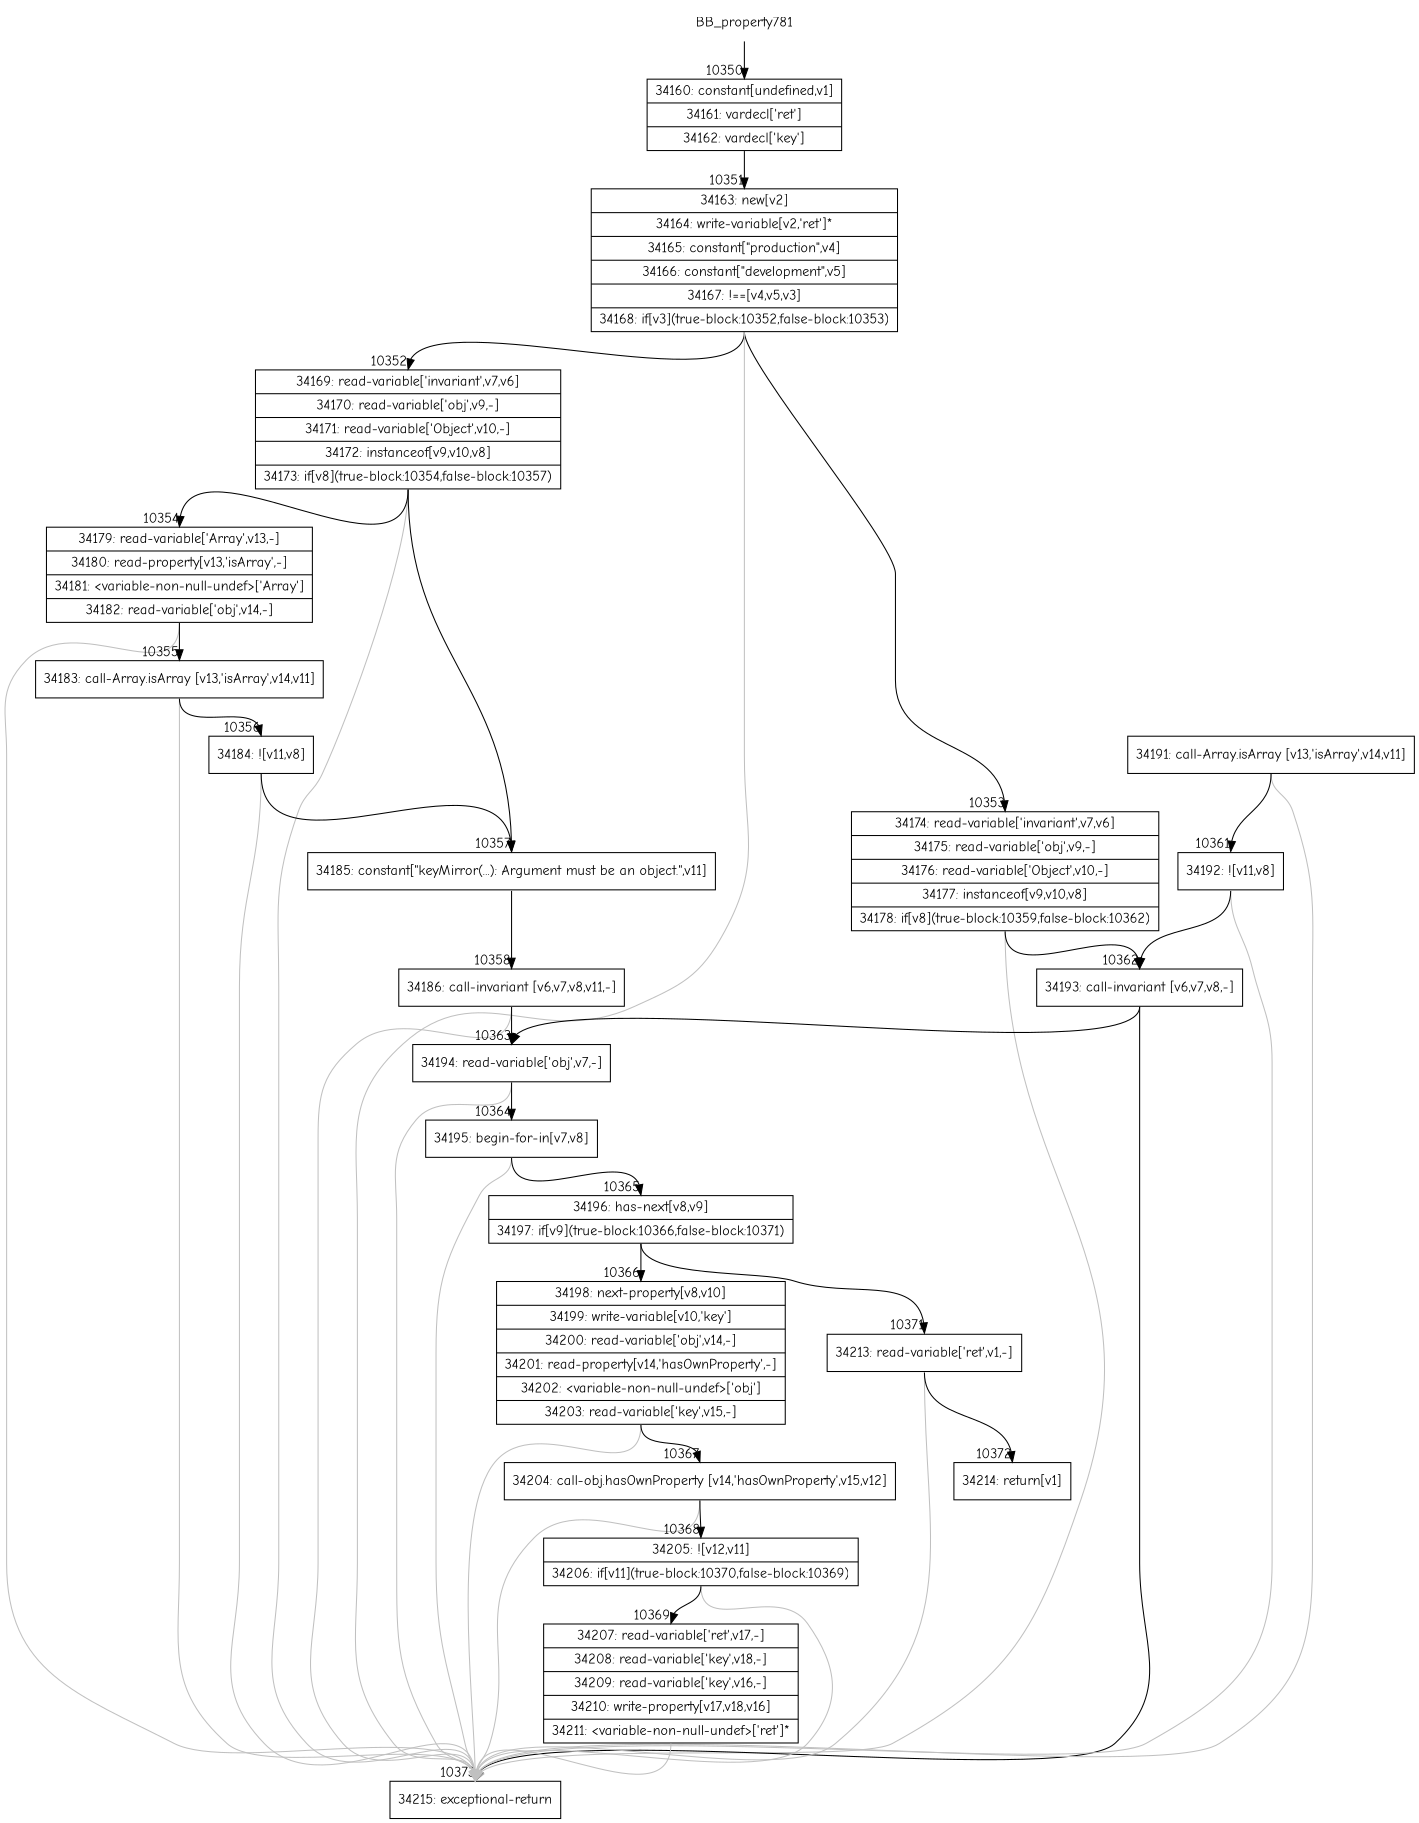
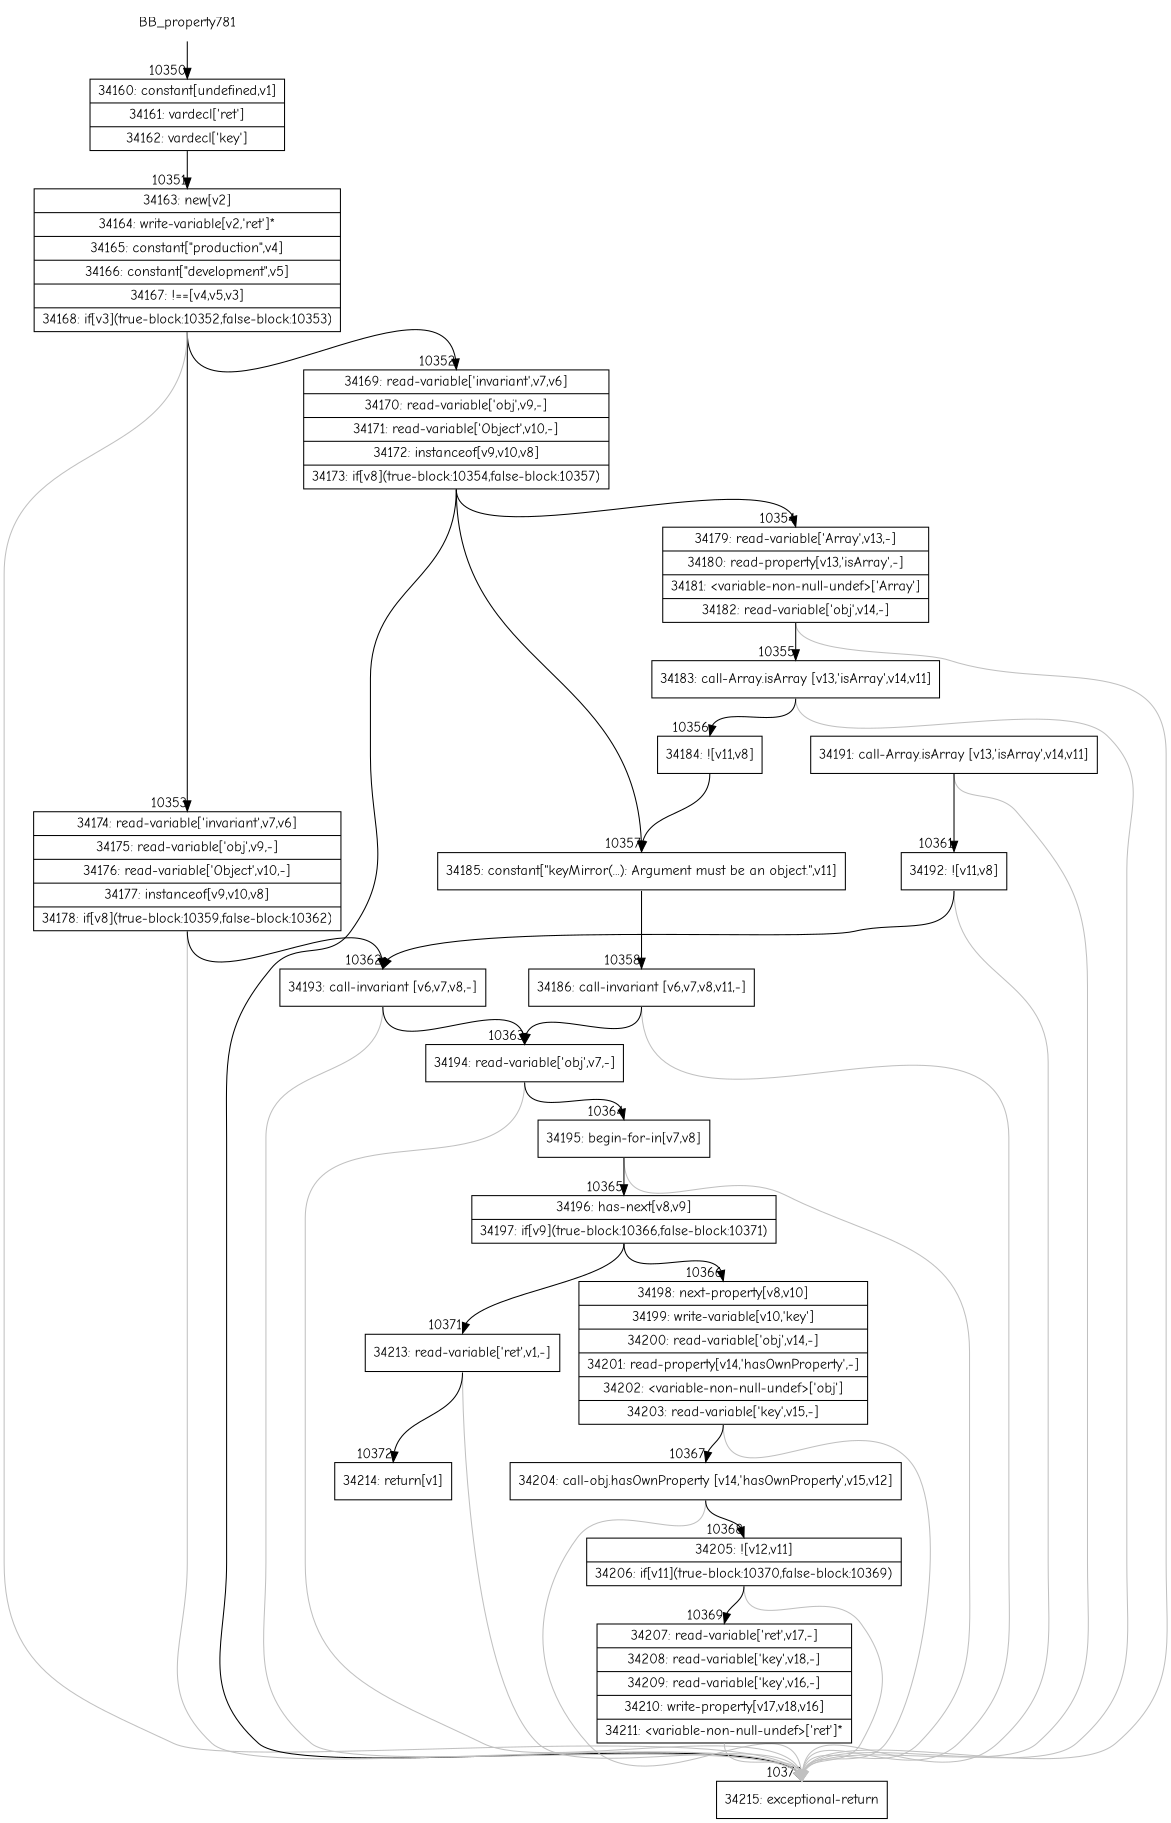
(279, 1201) -> (227, 1346)
(239, 1378) -> none
(1145, 1699) -> (265, 1599)
